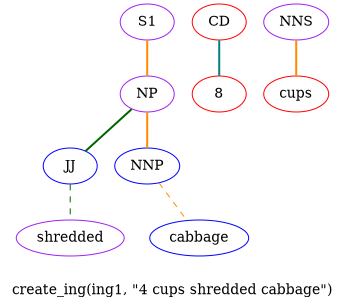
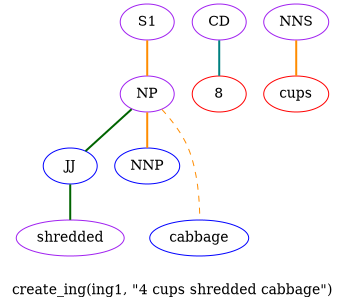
(219, 22) -> (219, 22)
(70, 202) -> (70, 202)
(173, 202) -> (192, 160)
